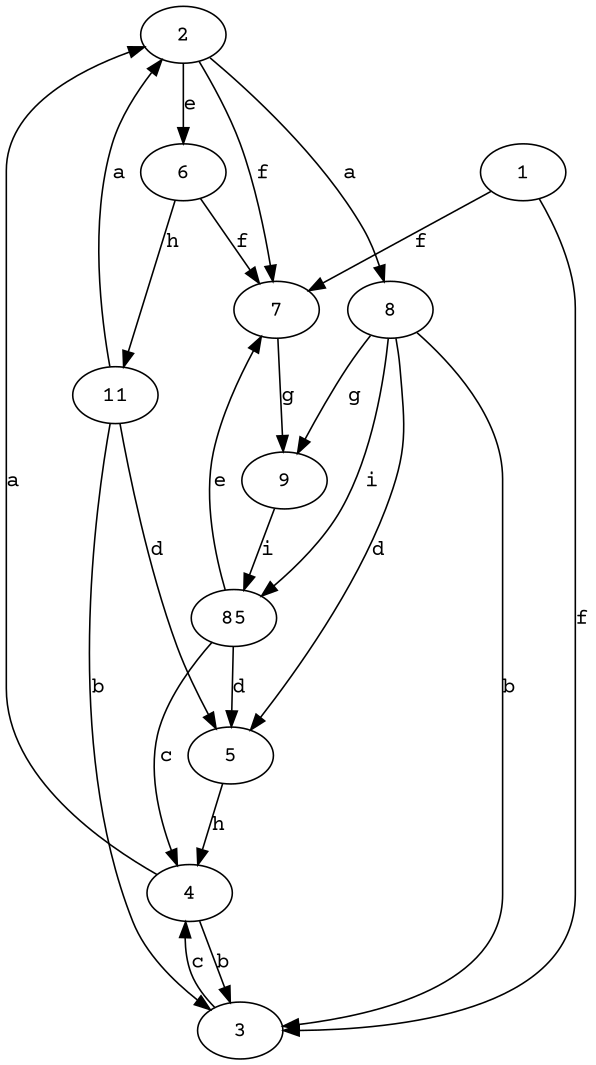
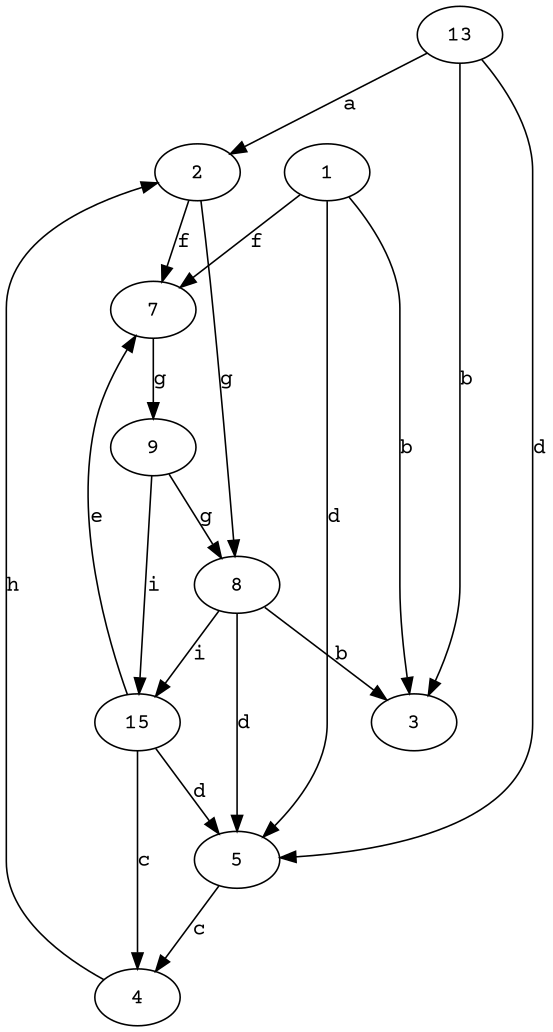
(183, 172) -> none
(350, 172) -> (227, 379)
(335, 386) -> (191, 509)
(115, 395) -> (460, 35)
(13, 480) -> (13, 585)
none -> (327, 521)
(234, 618) -> (138, 722)
(582, 618) -> (407, 447)
(219, 824) -> (200, 929)
(212, 954) -> none
(192, 976) -> none
